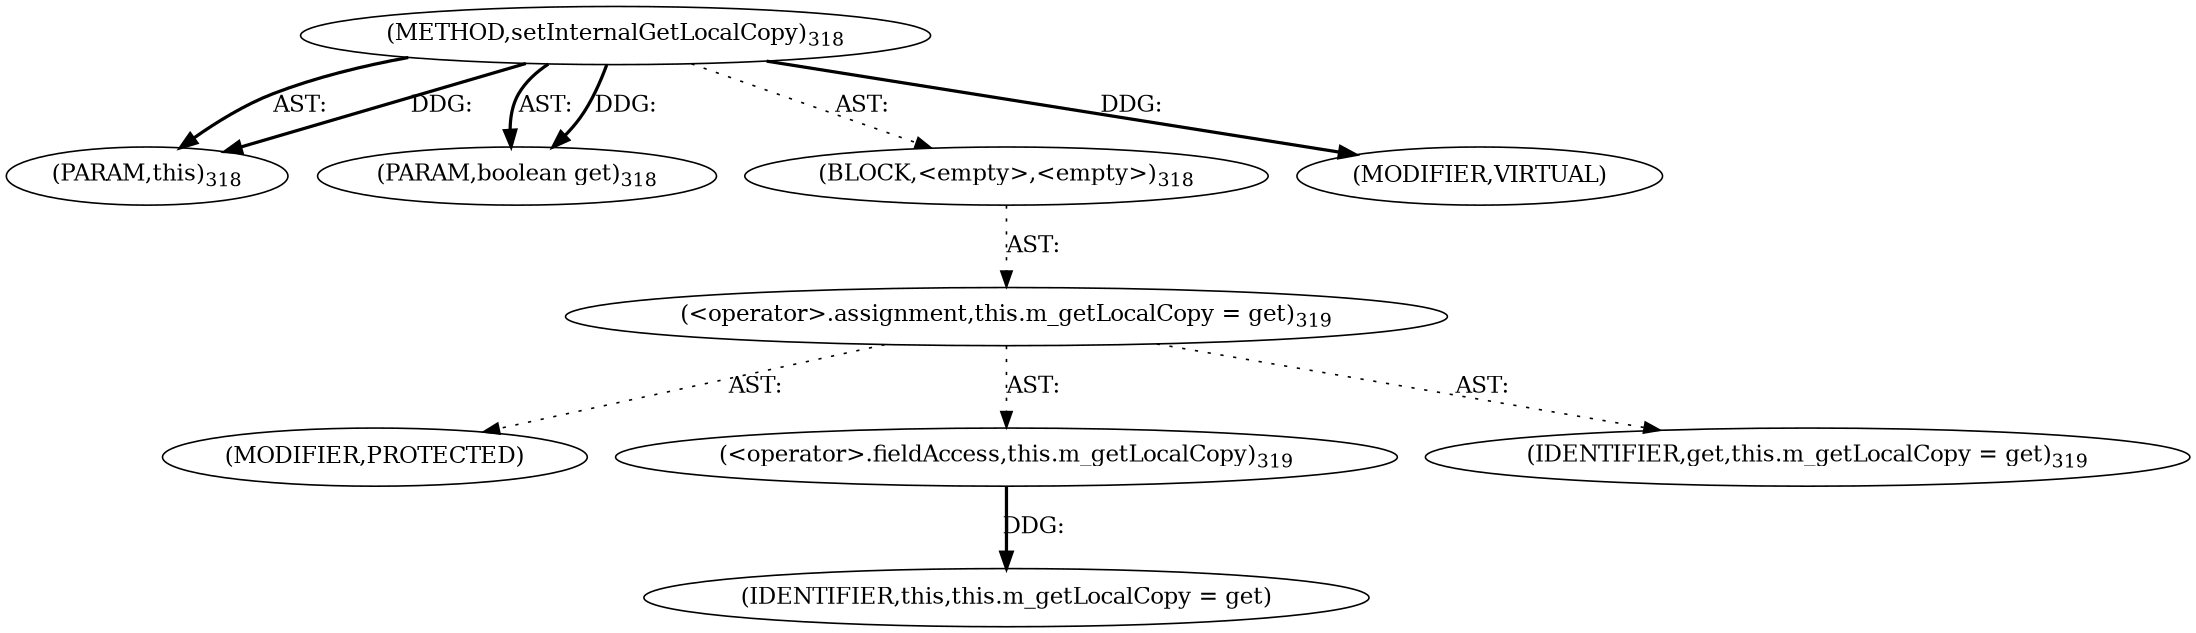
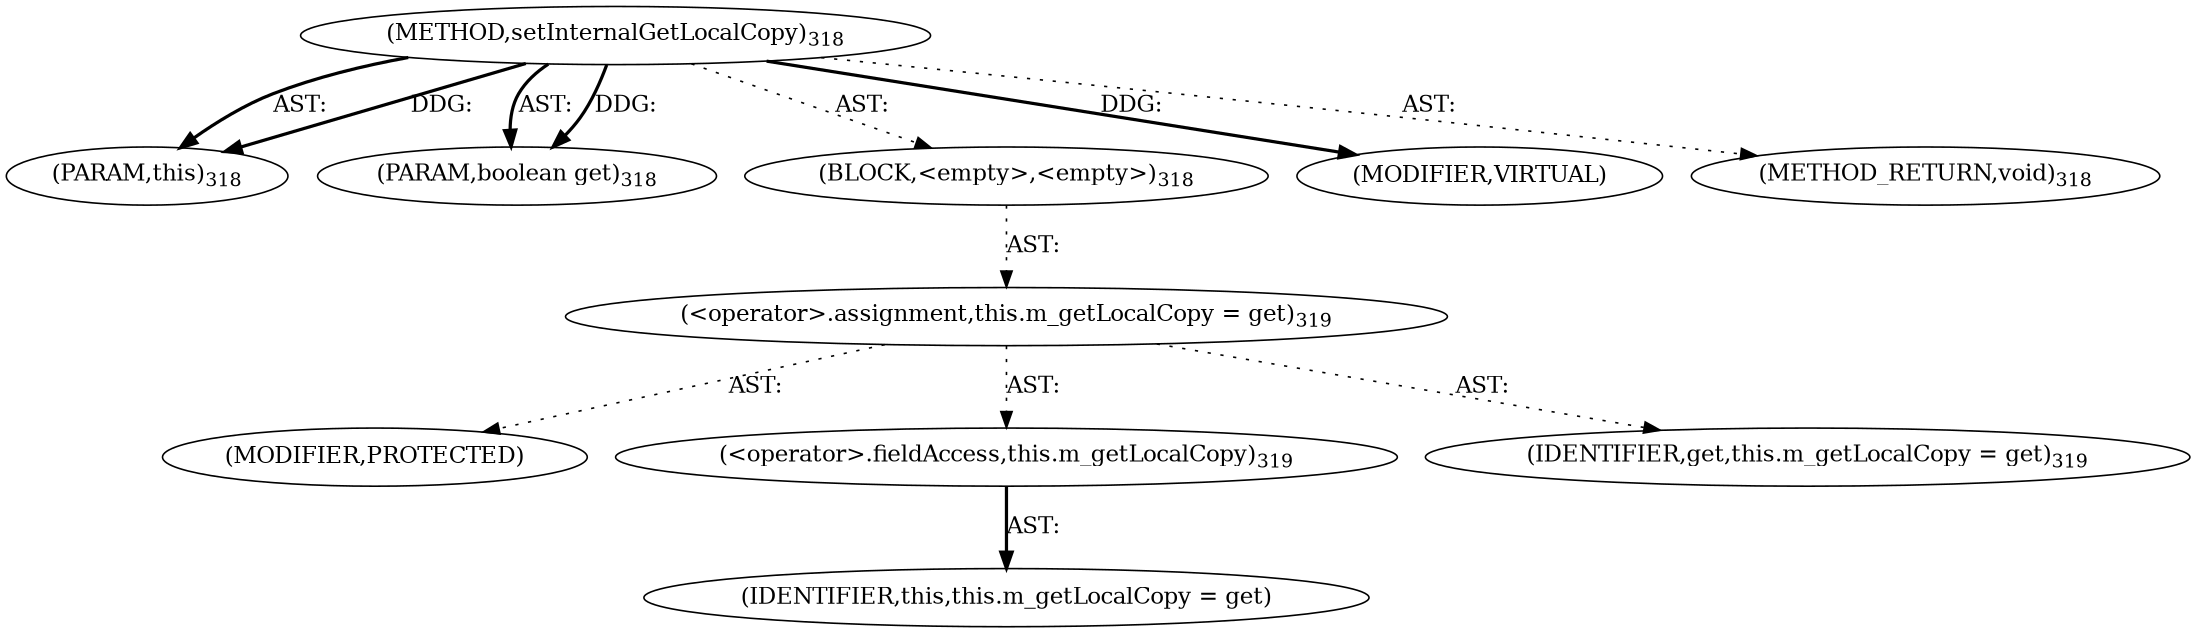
none -> (1926, 176)
(1037, 527) -> (1037, 527)
